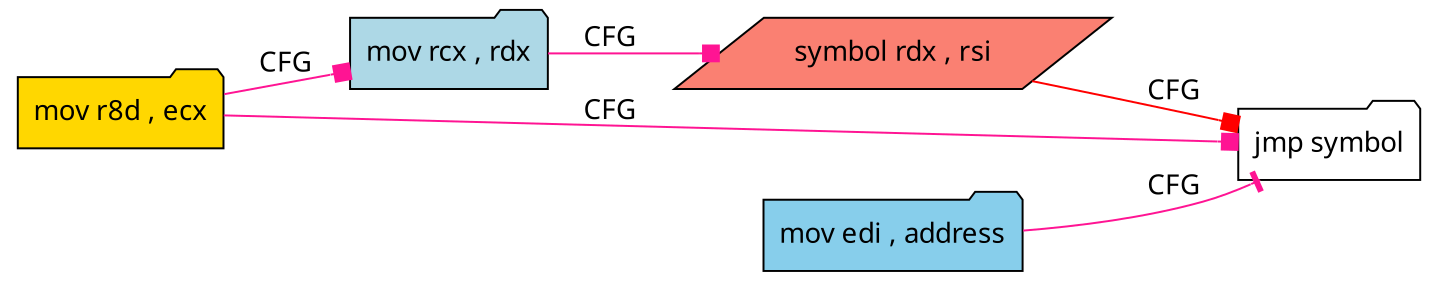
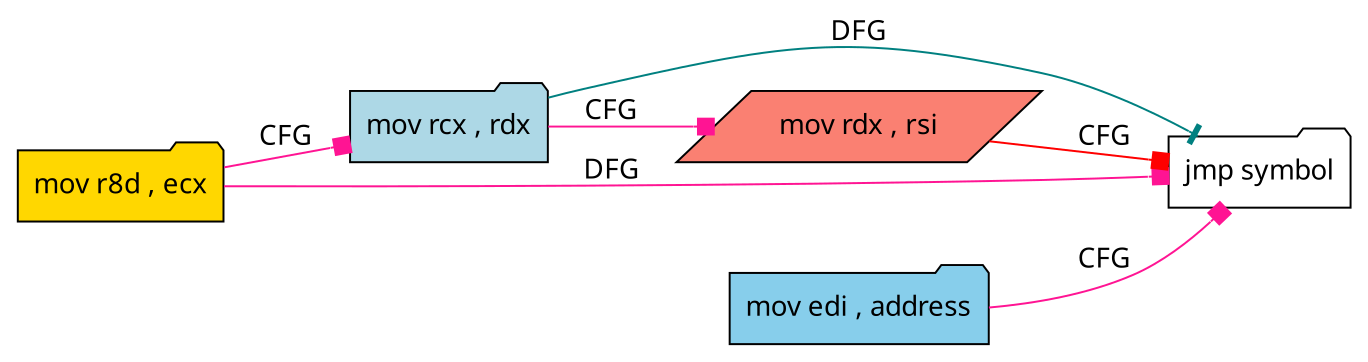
none -> (873, 48)
(893, 53) -> (859, 127)
(611, 112) -> (612, 171)
(1139, 216) -> (1108, 284)
